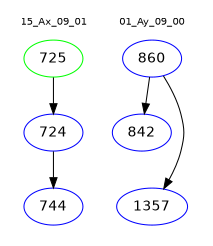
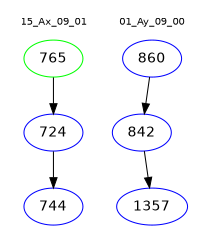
(53, 59) -> (53, 59)
(183, 127) -> (146, 164)
